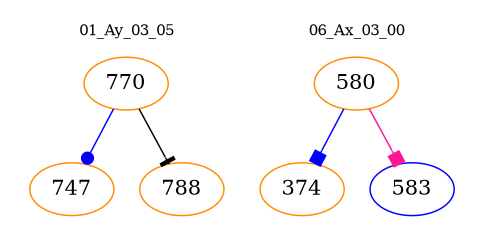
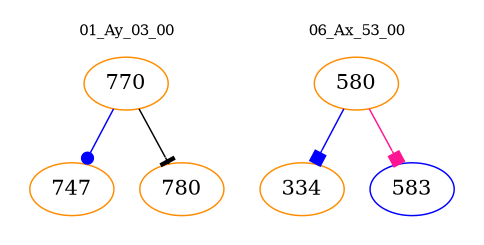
(127, 32) -> (127, 32)
(357, 32) -> (357, 32)
(182, 189) -> (182, 189)
(302, 189) -> (302, 189)
